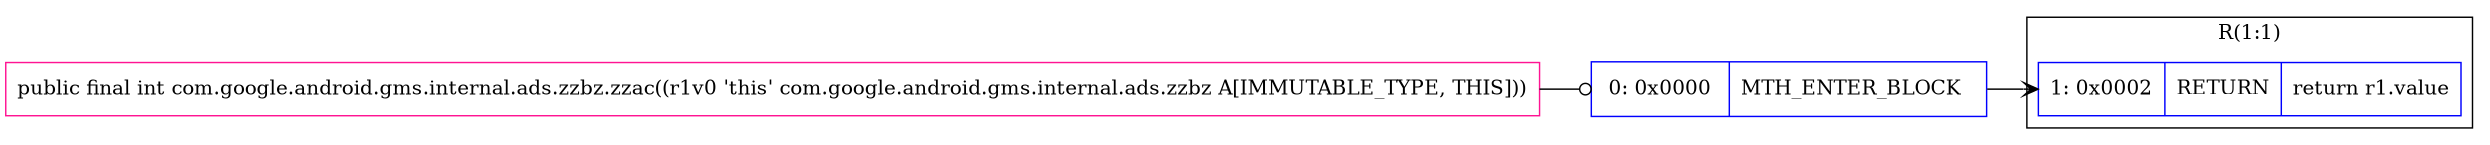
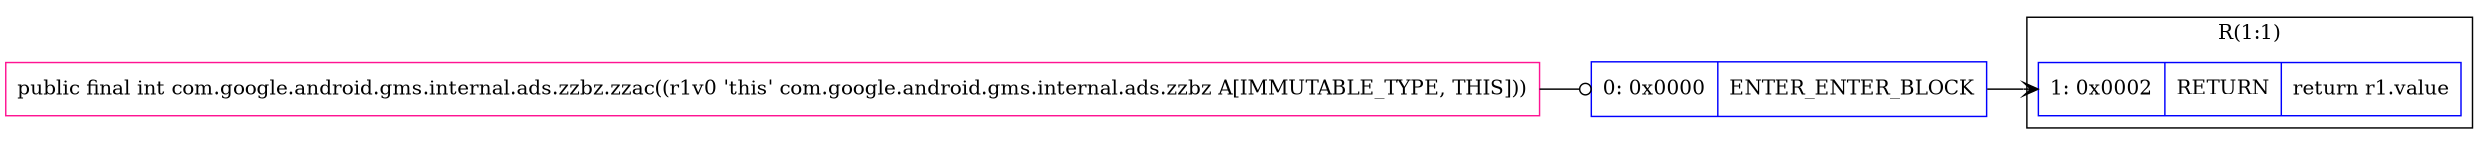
(1852, 88) -> (1852, 88)
